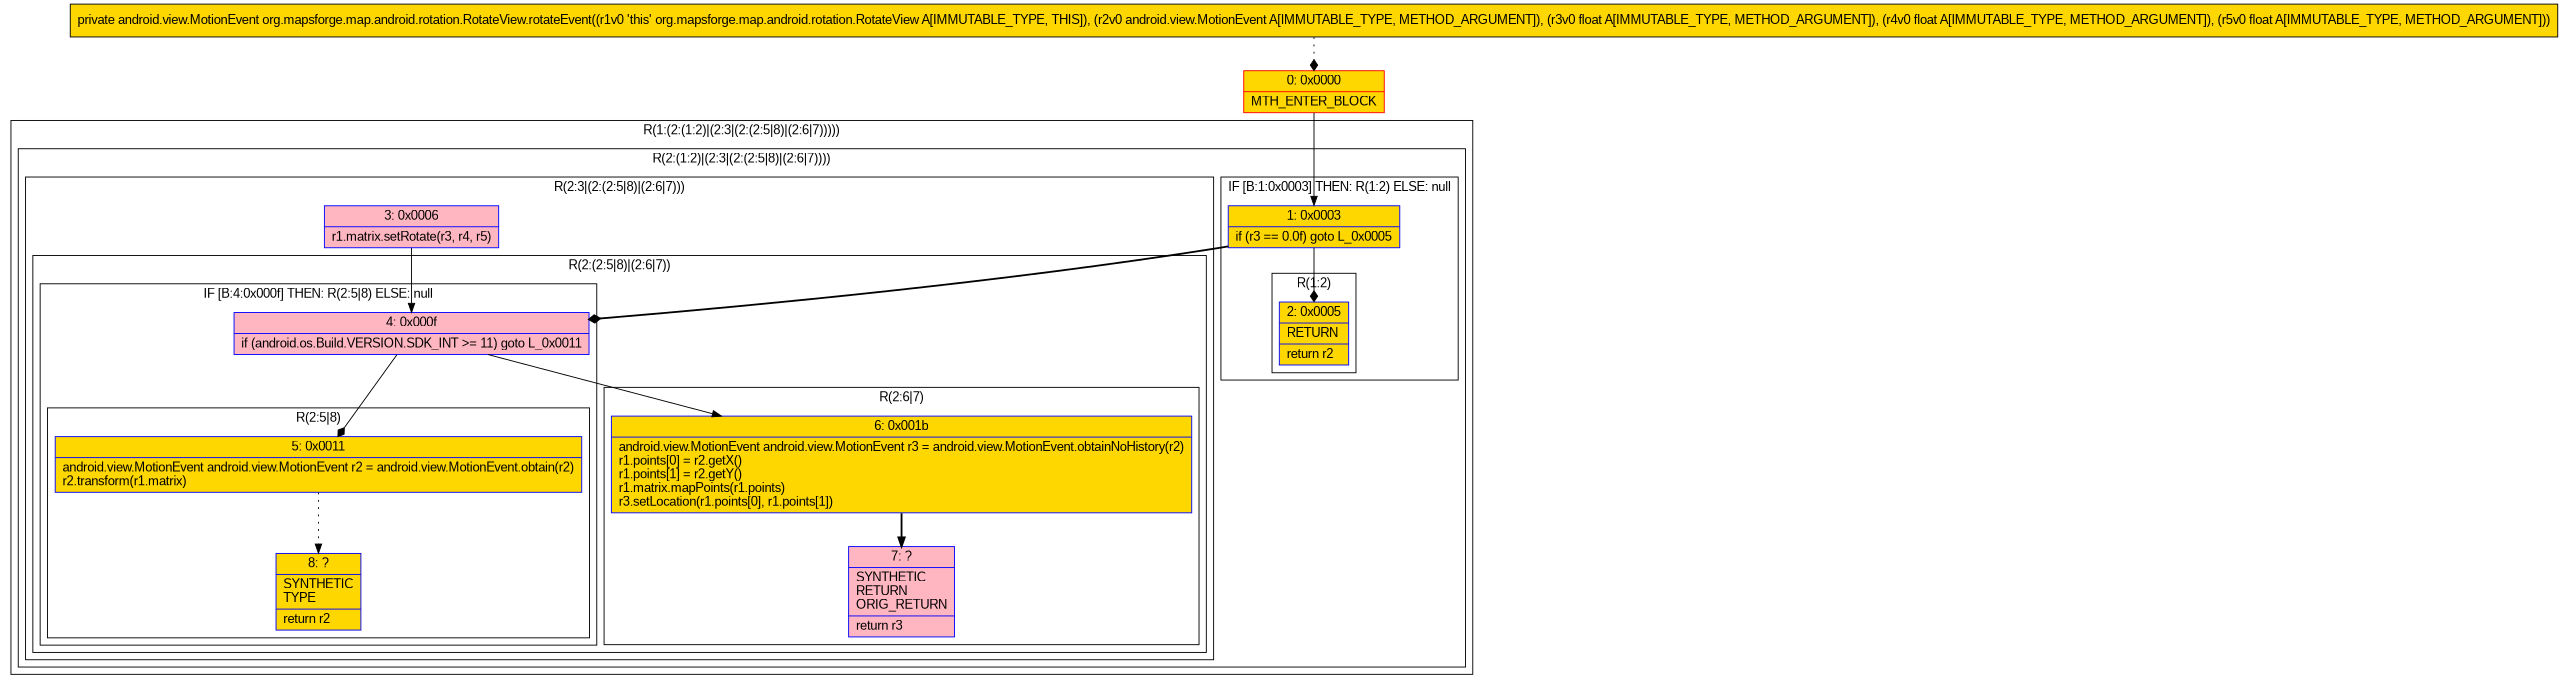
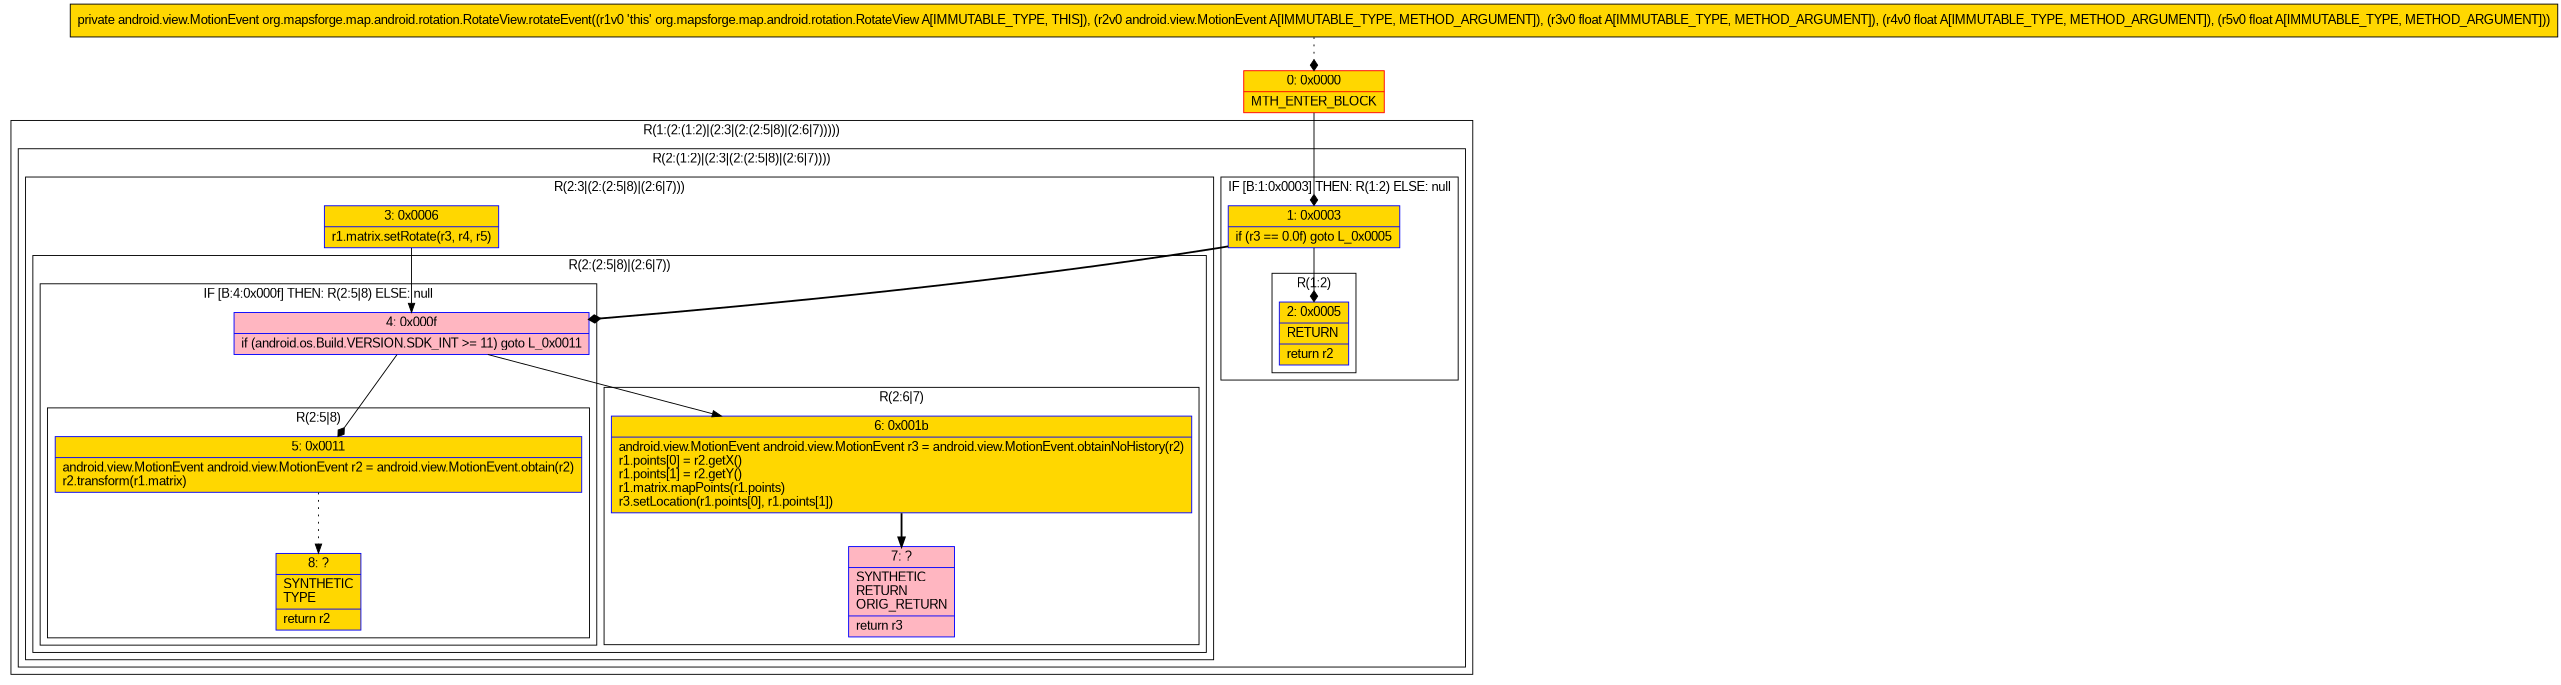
(1314, 155) -> (1314, 156)
(412, 227) -> (412, 227)
